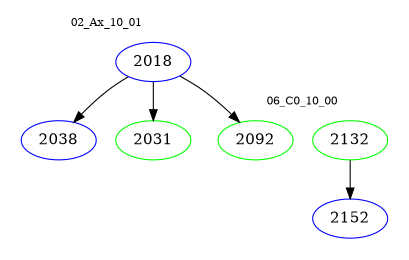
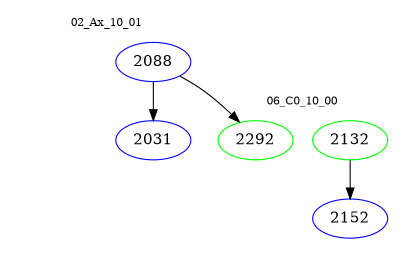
(153, 62) -> (153, 62)
(59, 140) -> none
(153, 140) -> (153, 140)
(256, 140) -> (256, 140)
